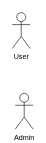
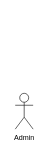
(21, 30) -> none
